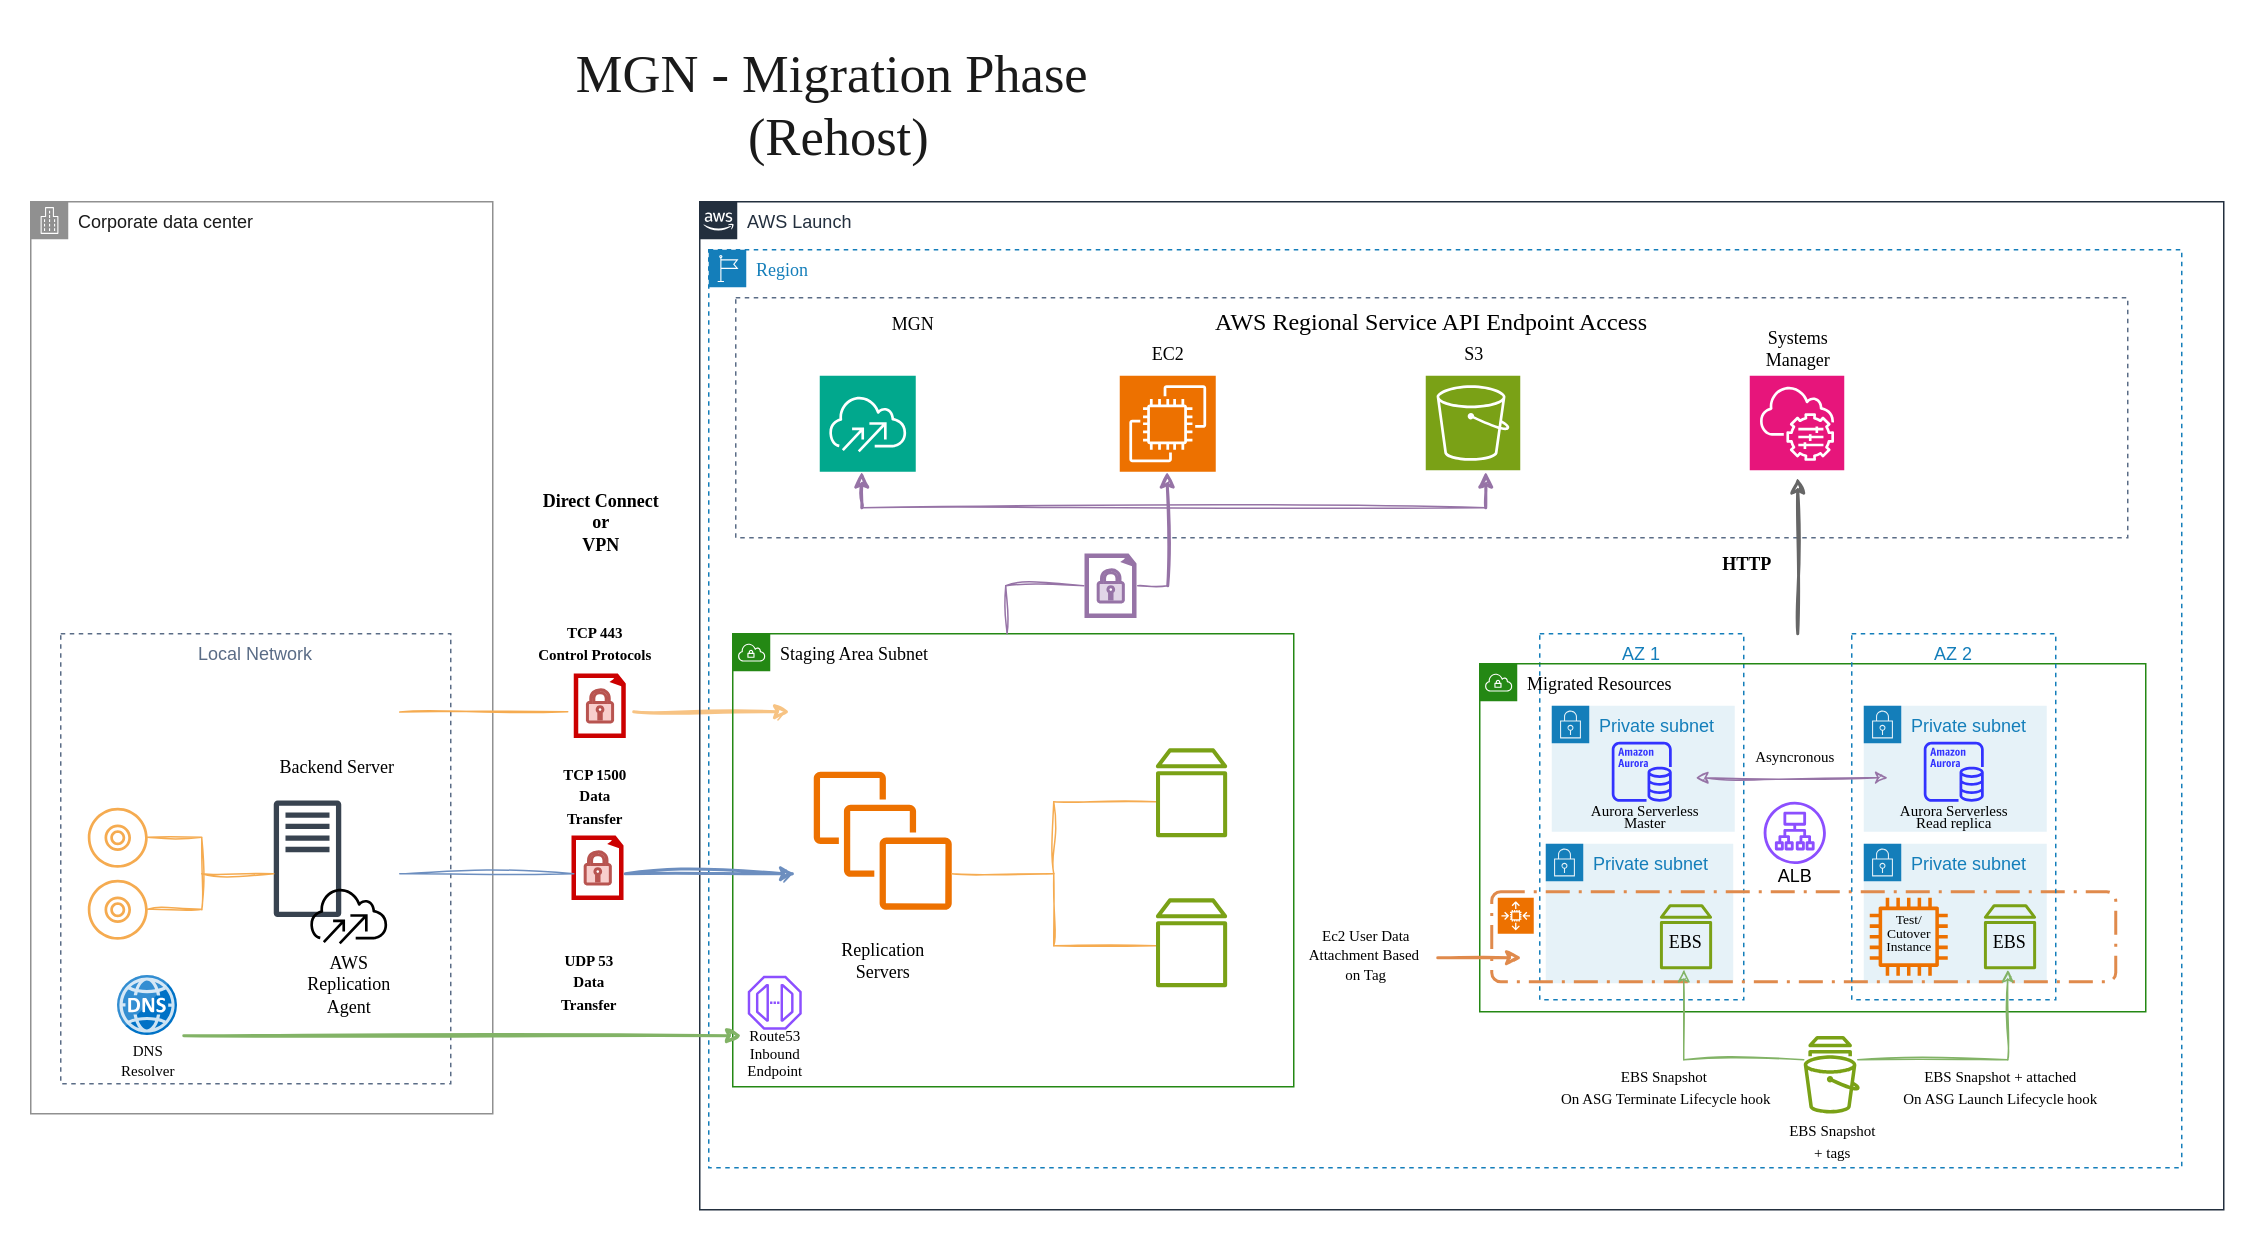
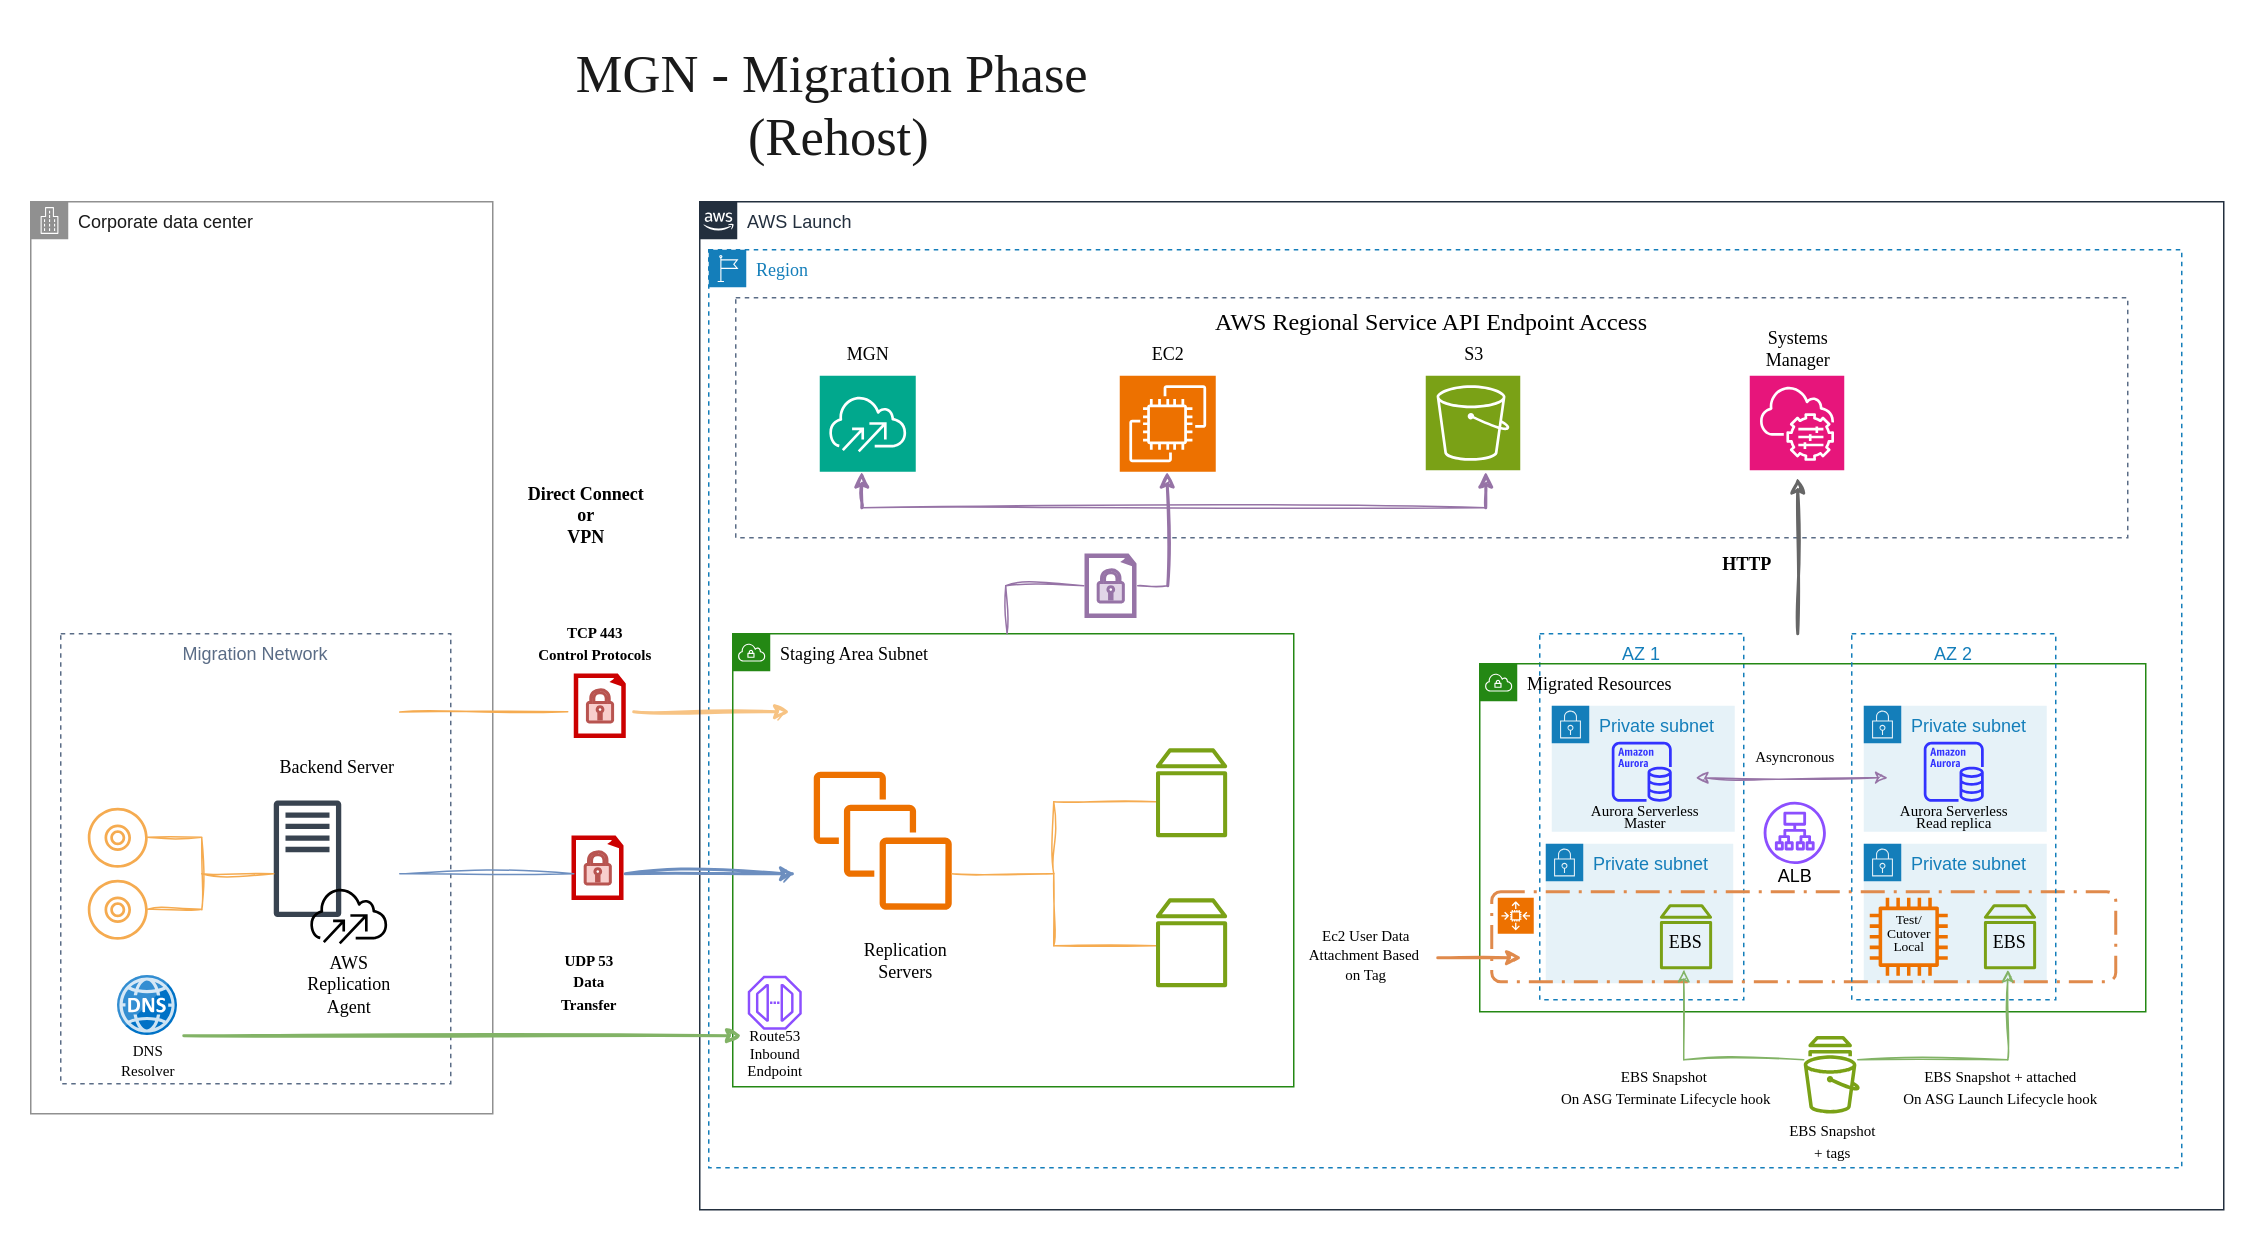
(913, 325) -> (868, 355)
(600, 523) -> (585, 515)
(256, 655) -> (256, 655)
(595, 796) -> none
(1910, 934) -> (1910, 934)
(883, 961) -> (905, 961)
